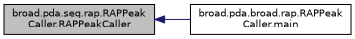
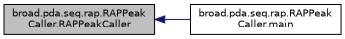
(271, 19) -> (266, 19)
